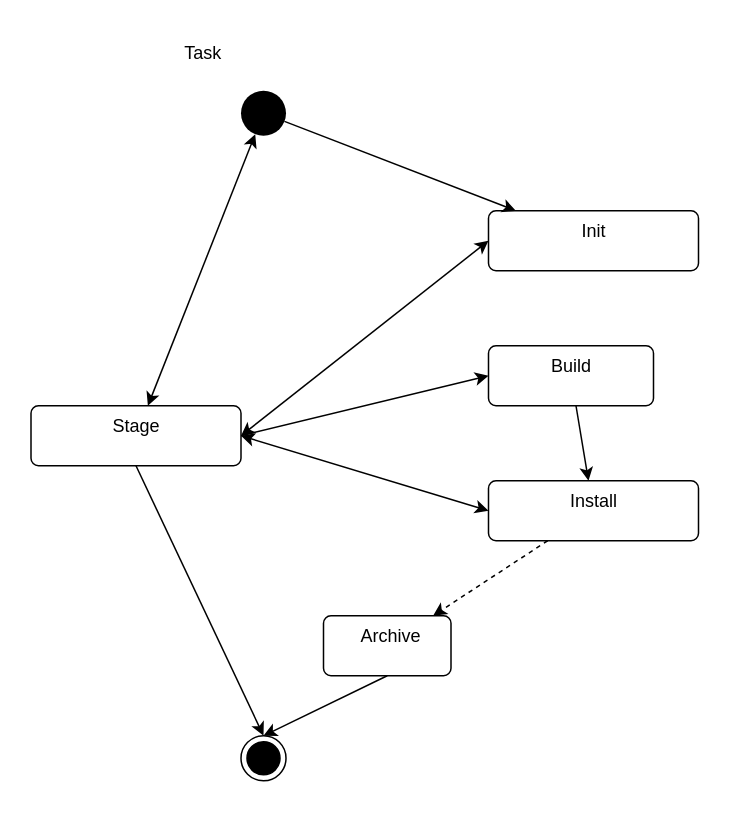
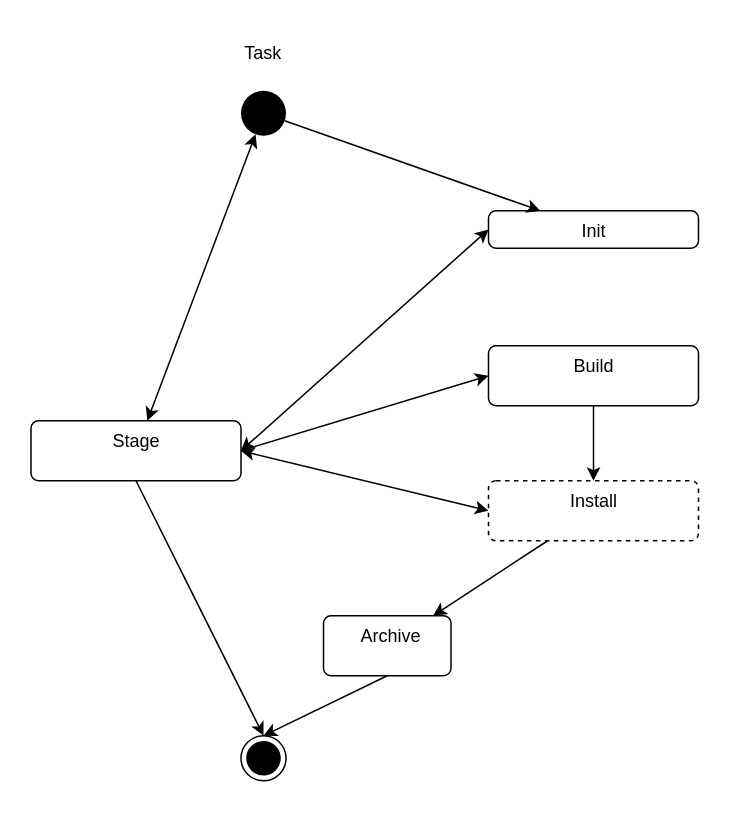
(203, 53) -> (263, 53)
(593, 241) -> (593, 230)
(571, 376) -> (593, 376)
(136, 436) -> (136, 451)
(593, 511) -> (593, 511)
(495, 575) -> (495, 575)
